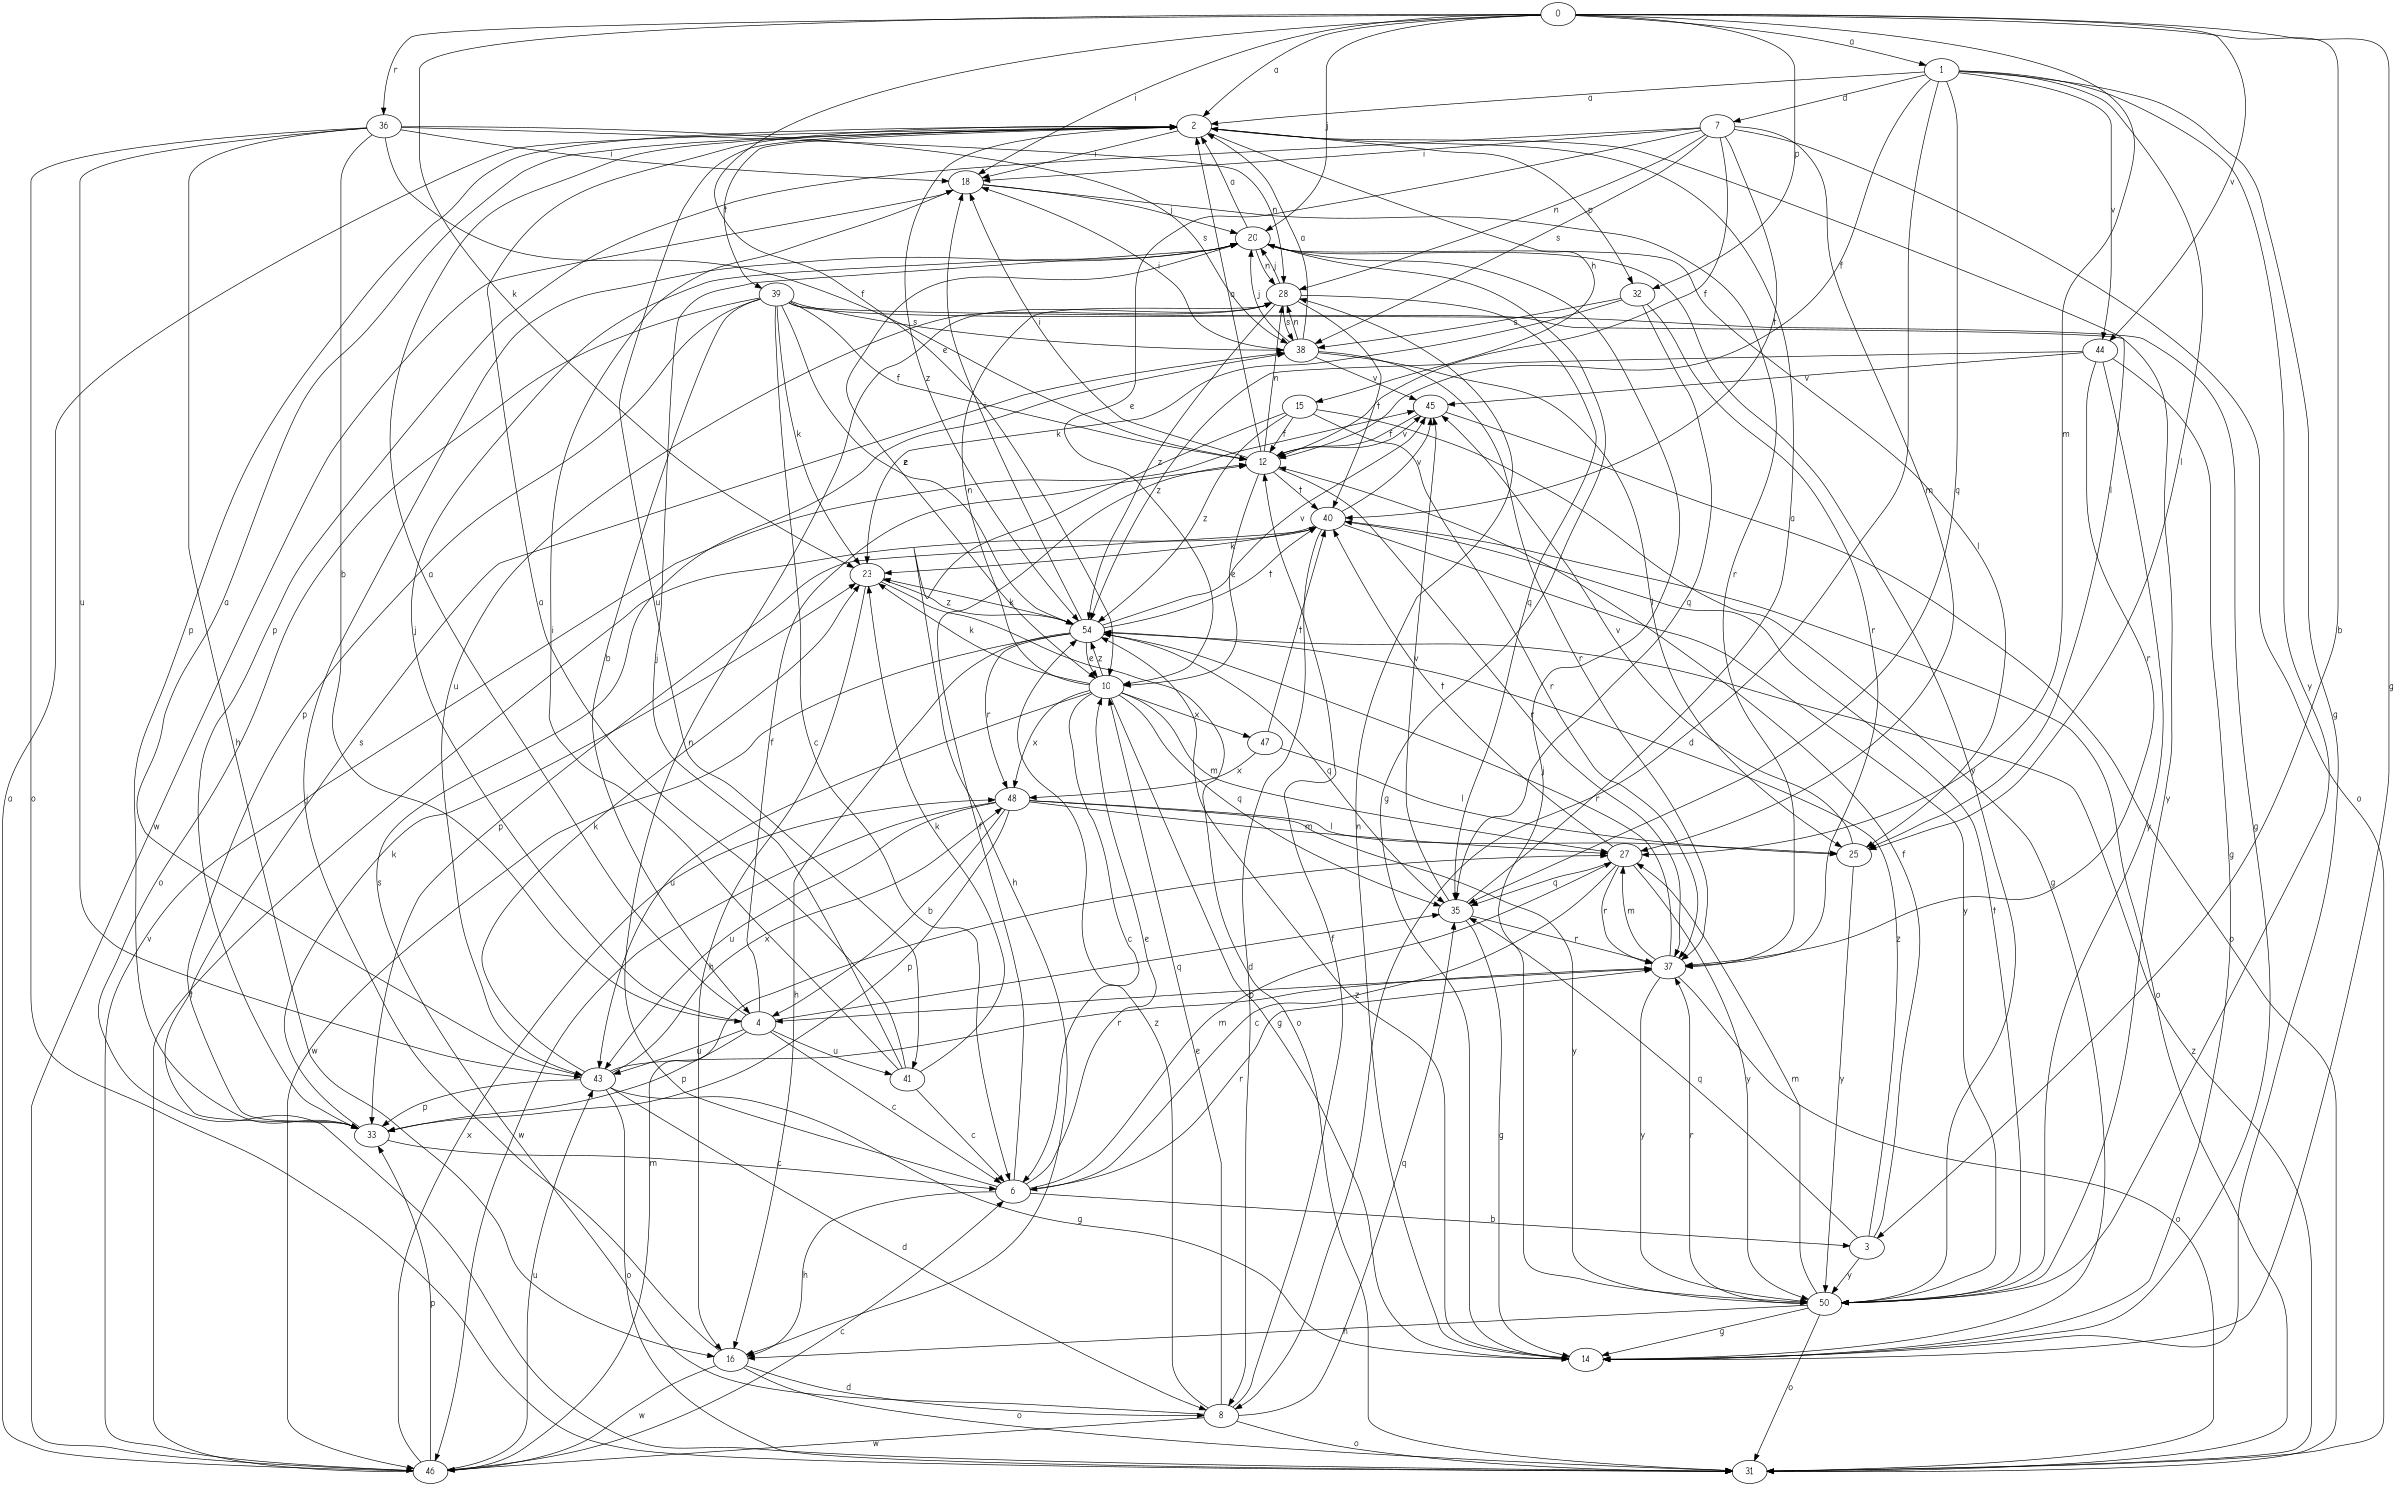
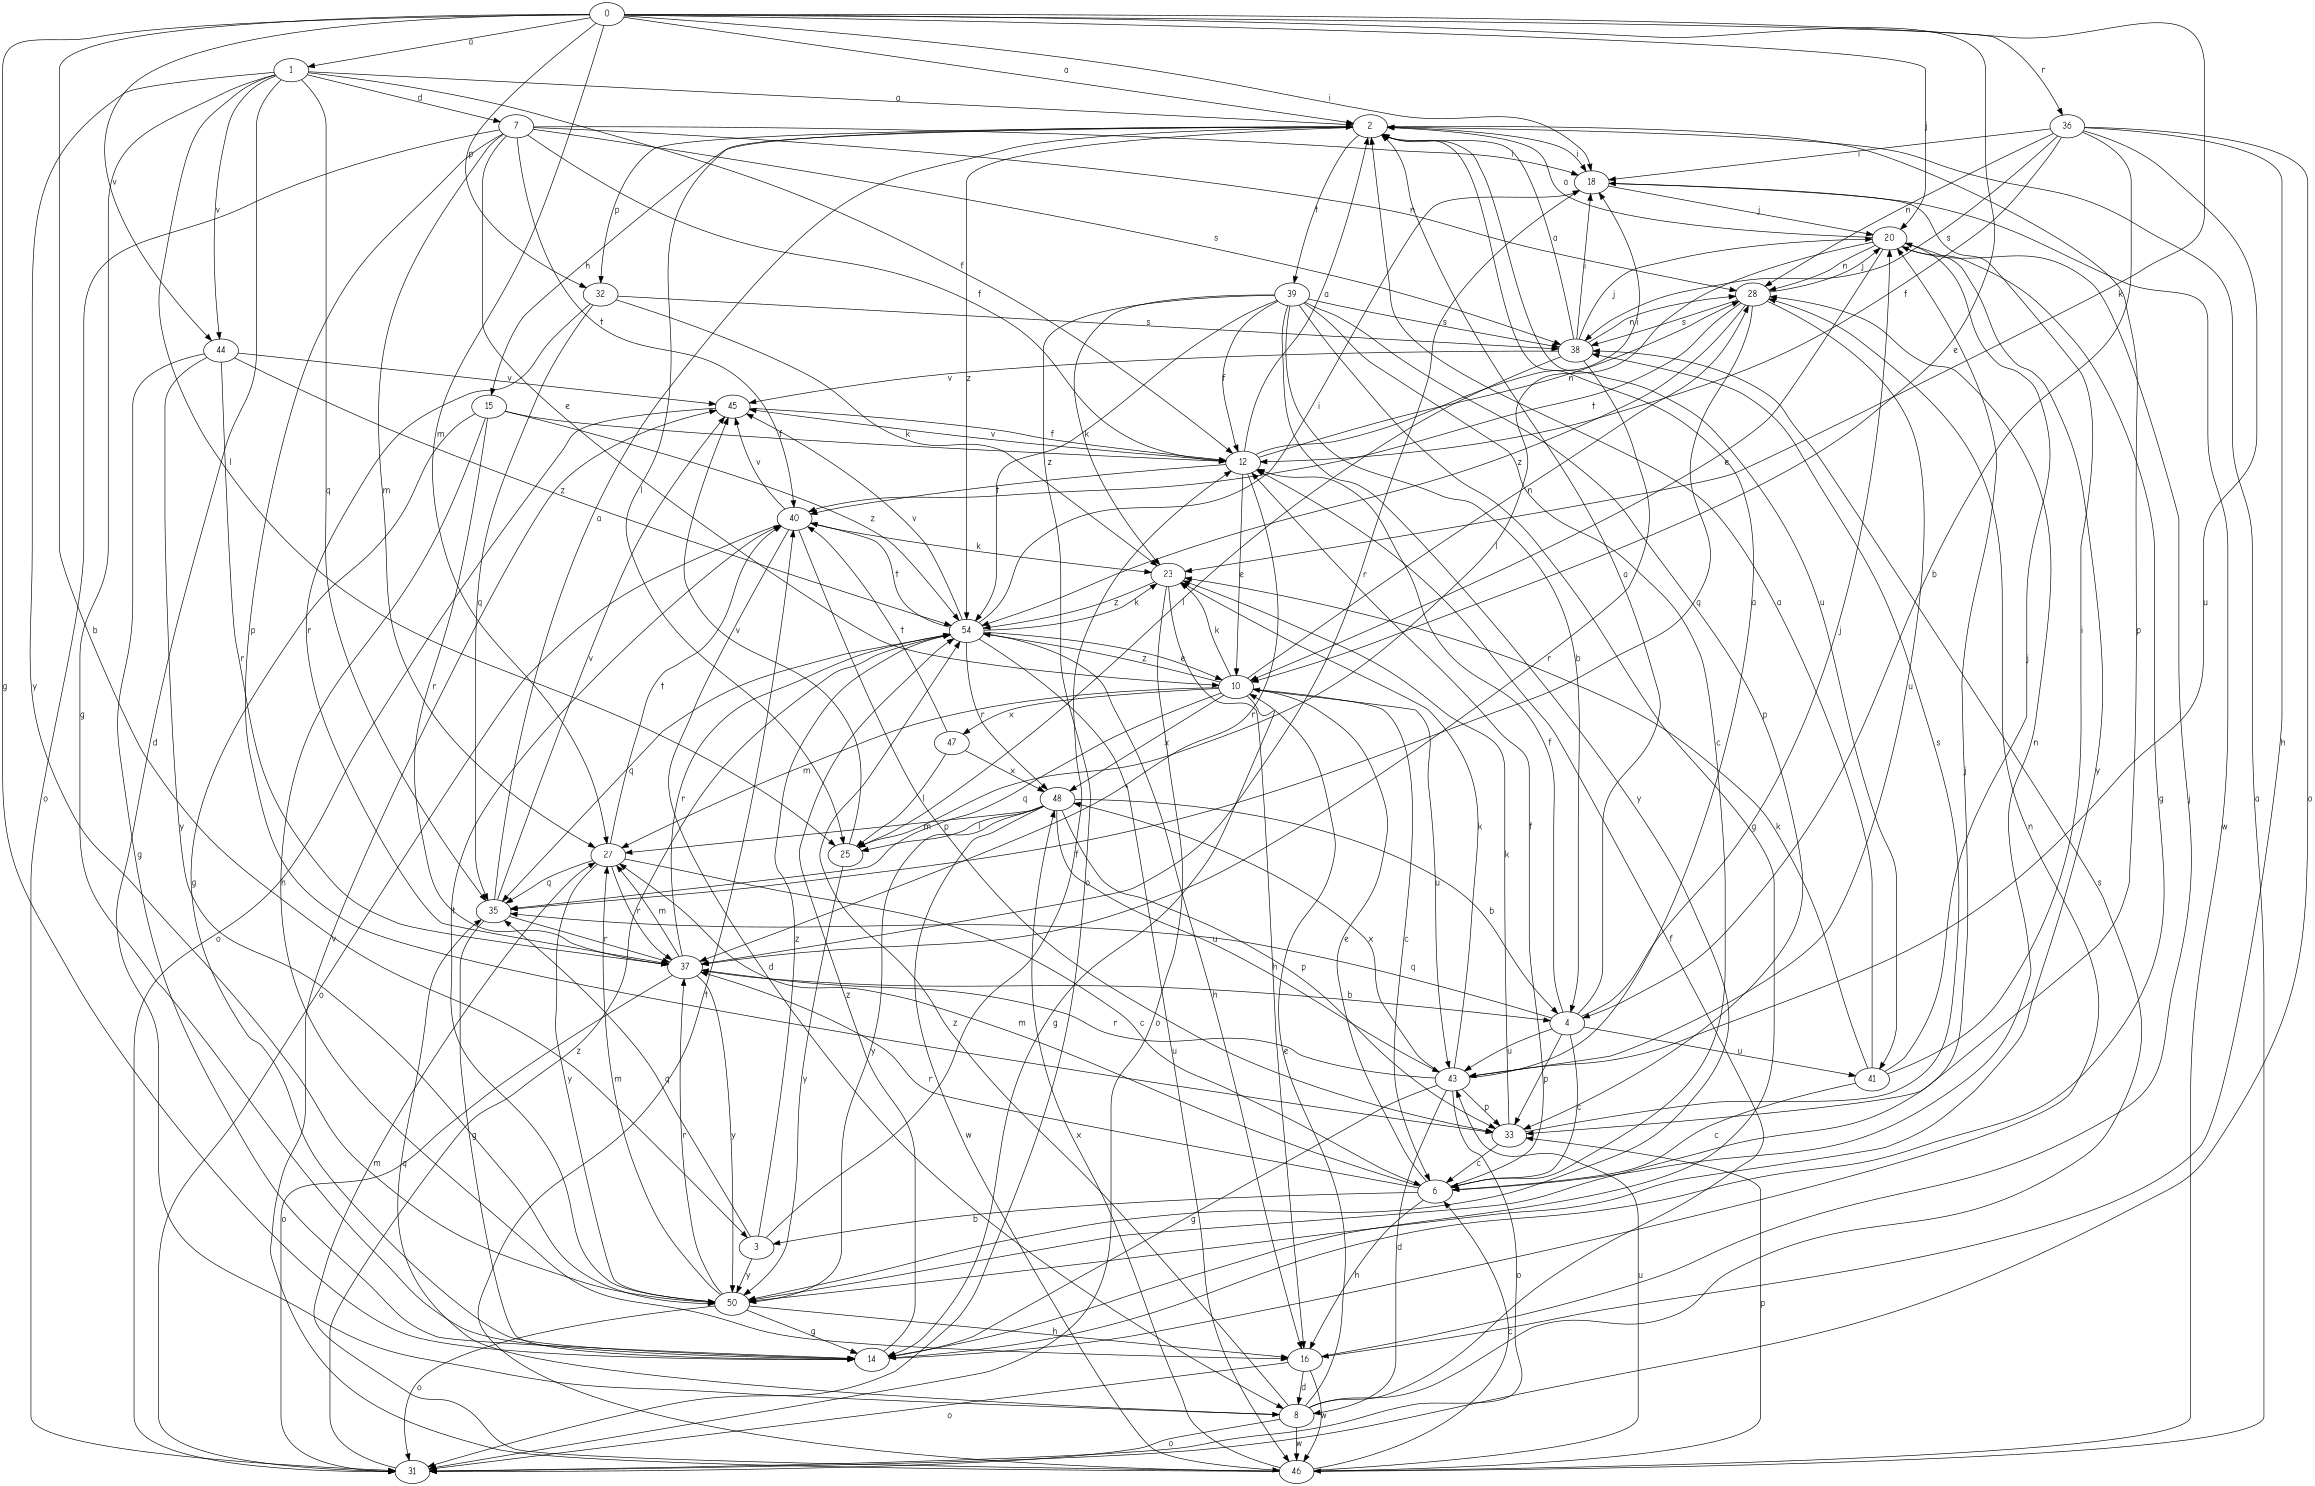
(1895, 775) -> none
(315, 1051) -> (1175, 1051)
